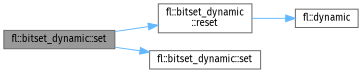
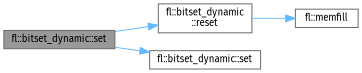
(327, 18) -> (327, 18)
